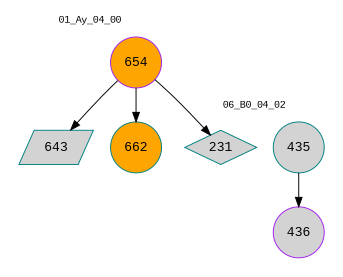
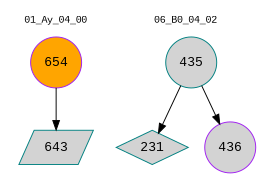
(184, 107) -> (172, 105)
(136, 147) -> none
